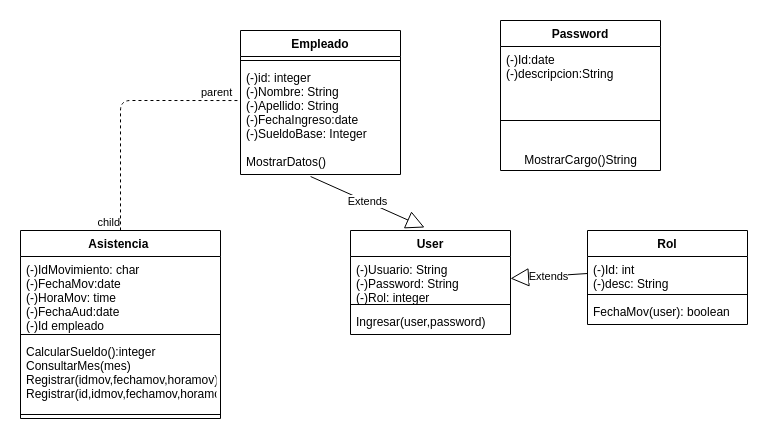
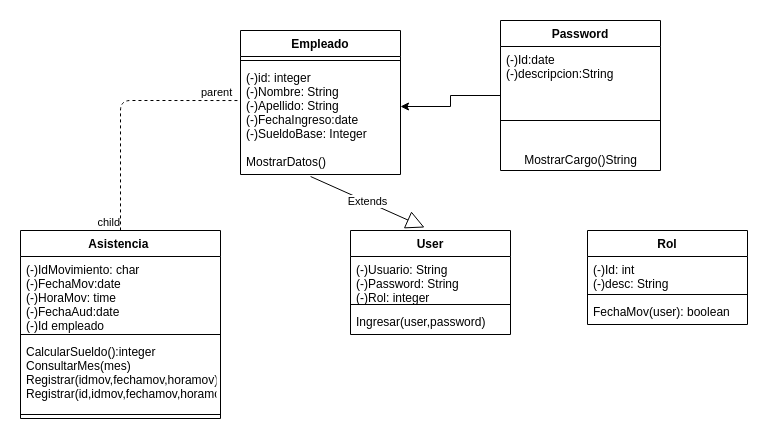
none -> (451, 99)
(557, 276) -> none
